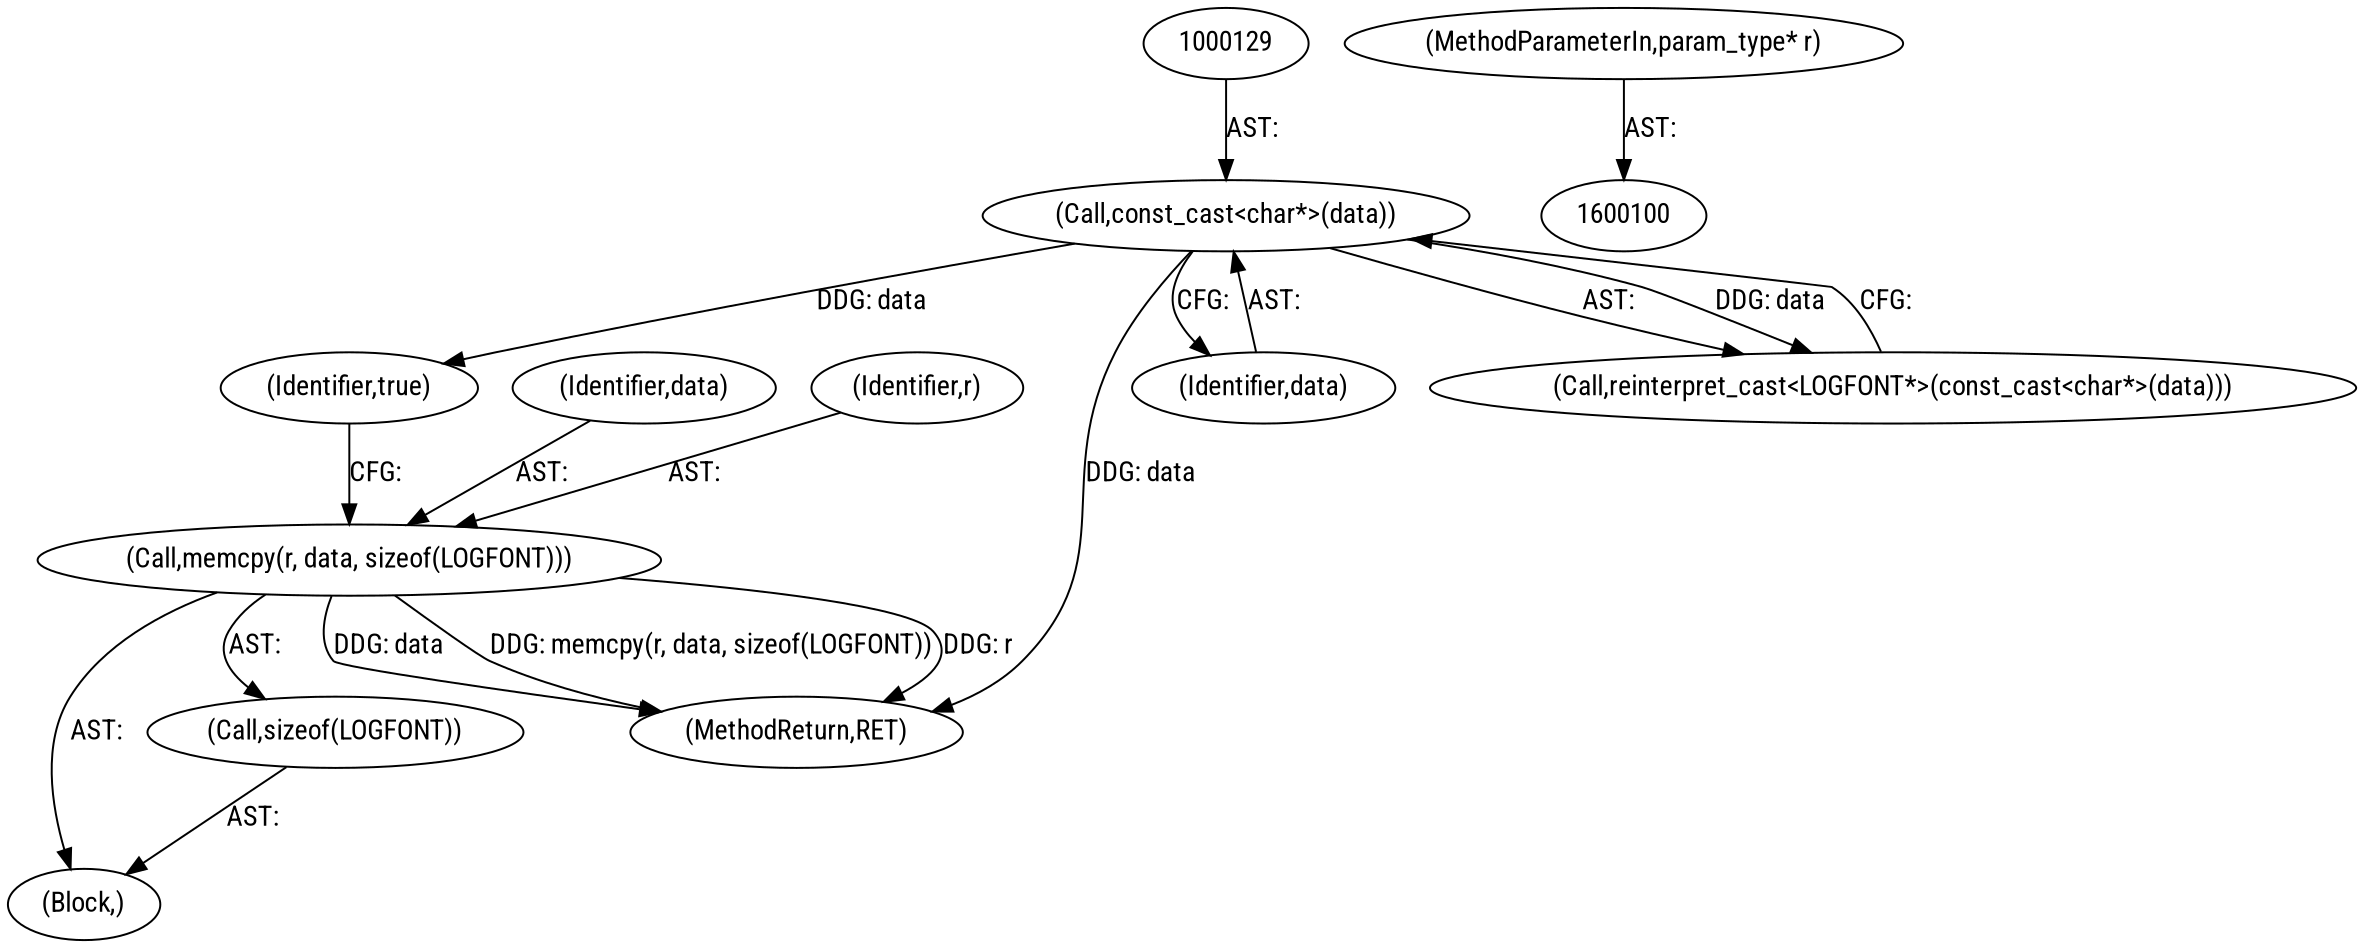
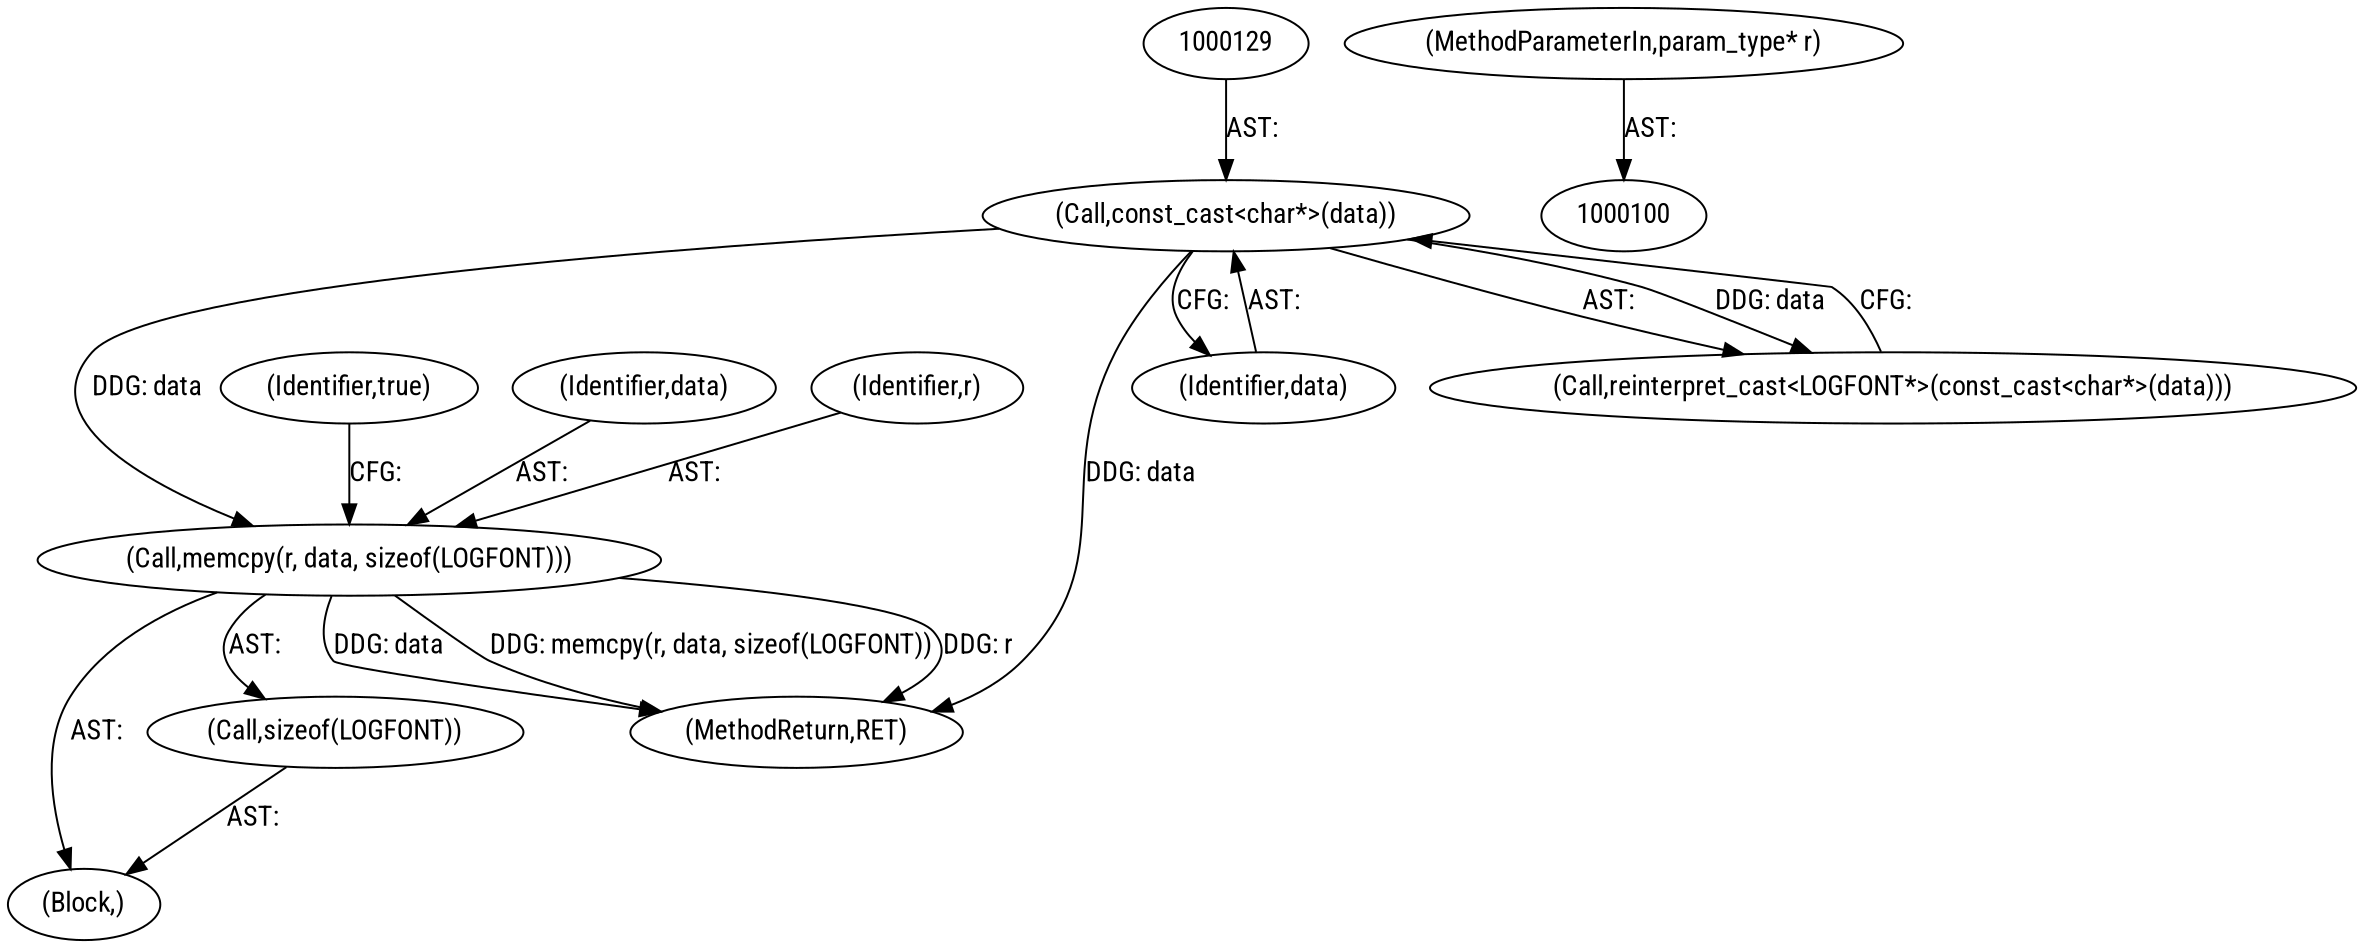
(1624, 216) -> (1624, 216)
(769, 299) -> (413, 277)
